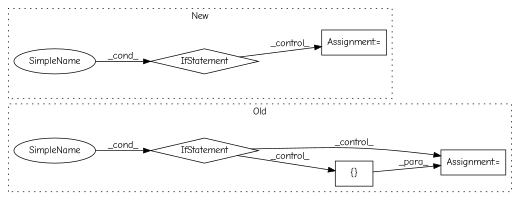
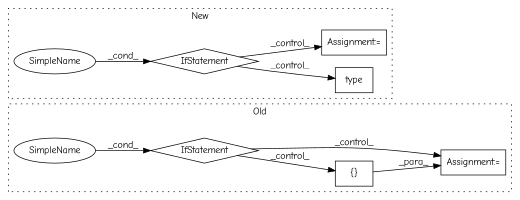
none -> (354, 80)
